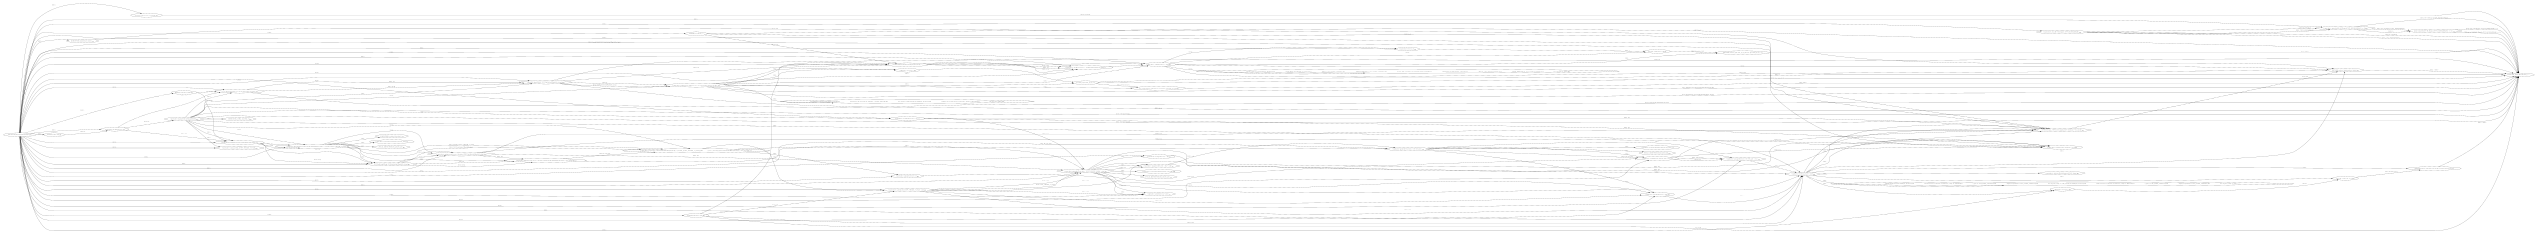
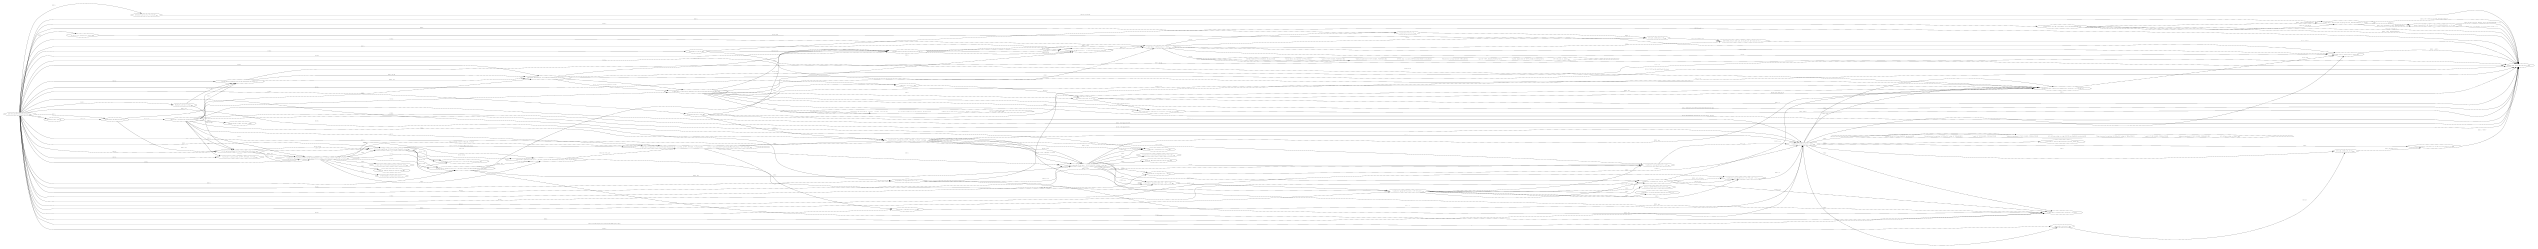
none -> (461, 161)
